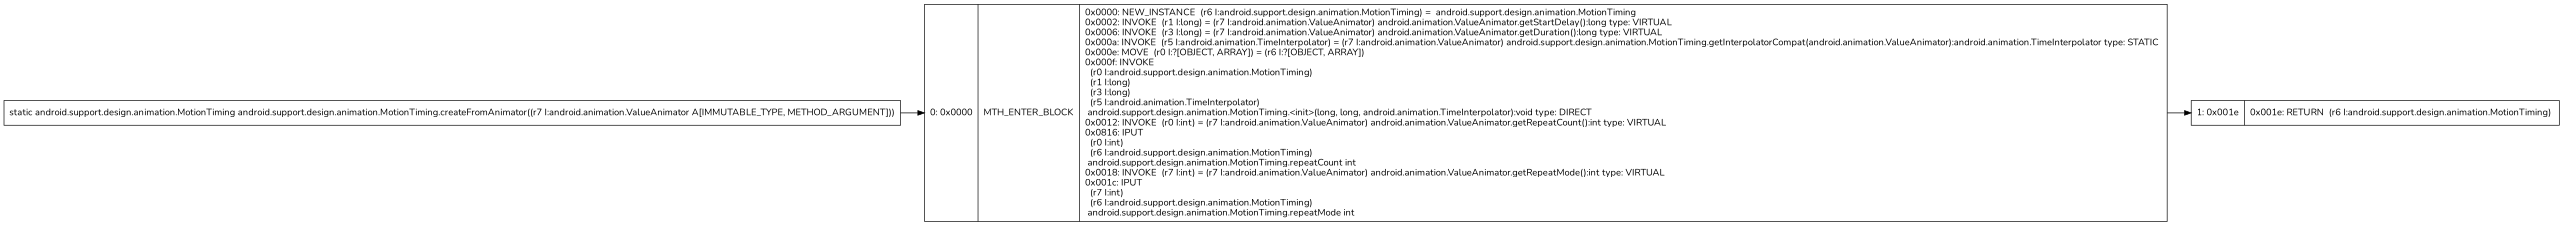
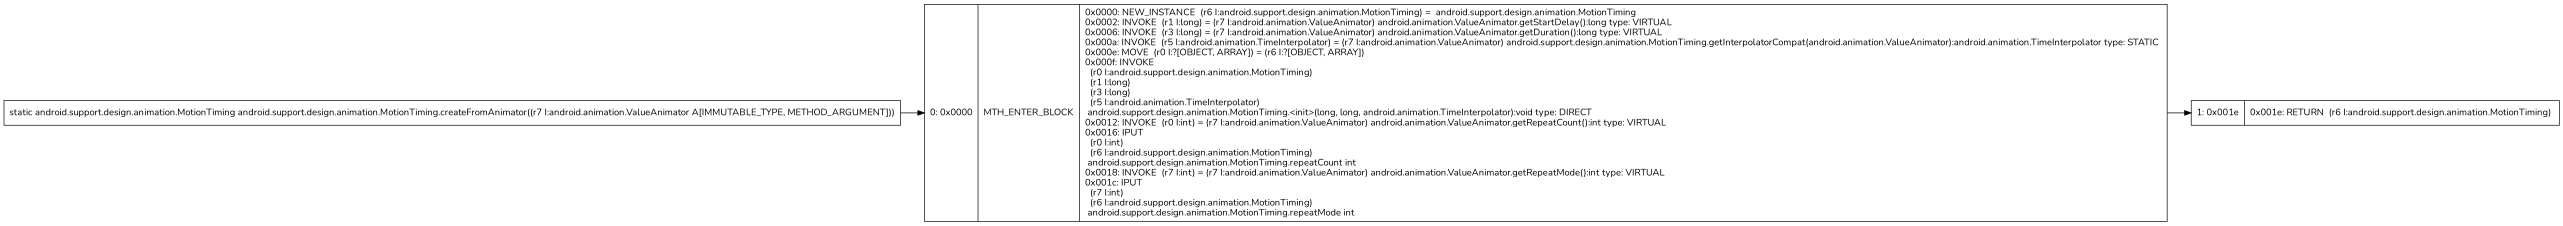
(1117, 133) -> (1117, 133)
